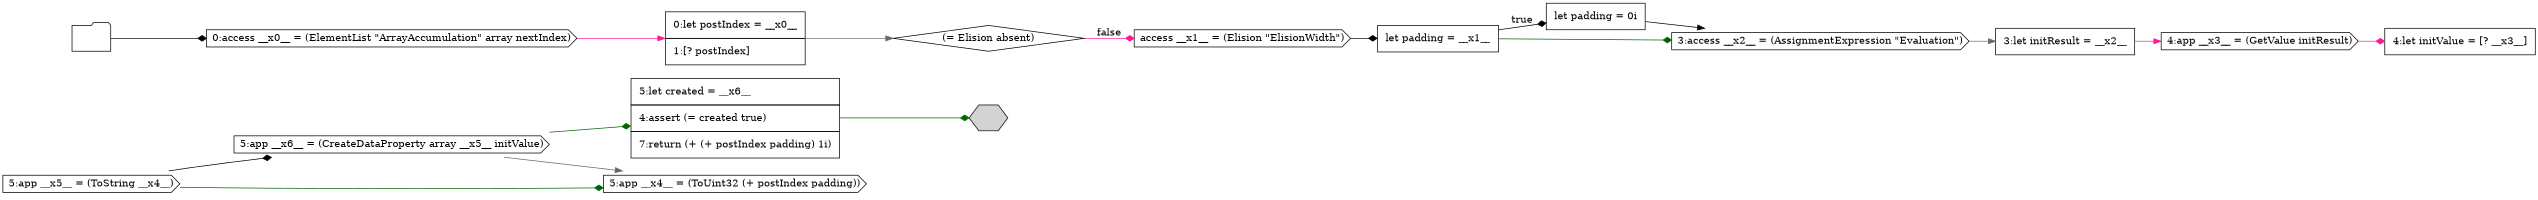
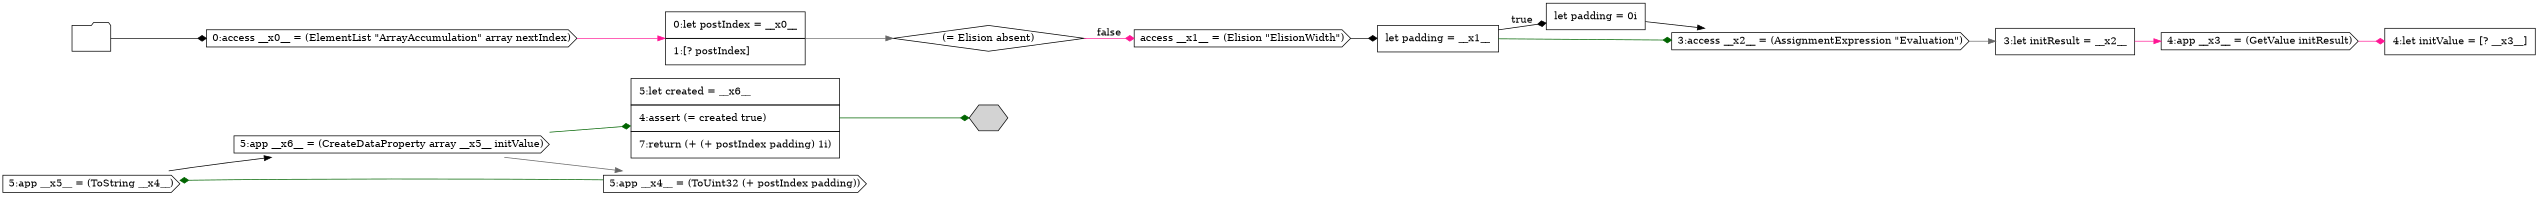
(216, 164) -> (216, 164)
(387, 189) -> (396, 179)
